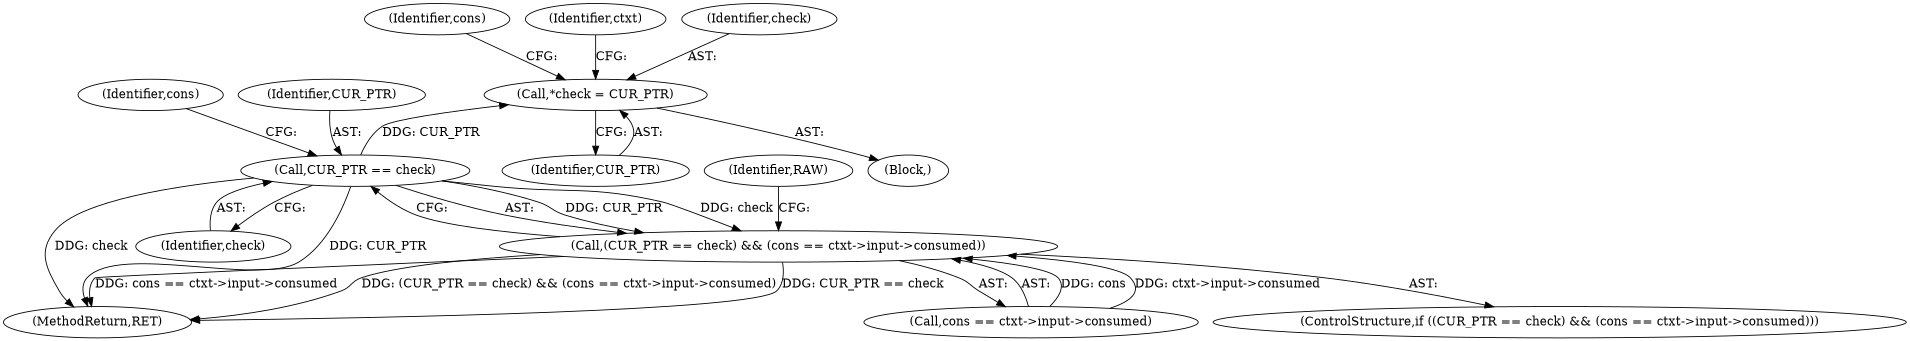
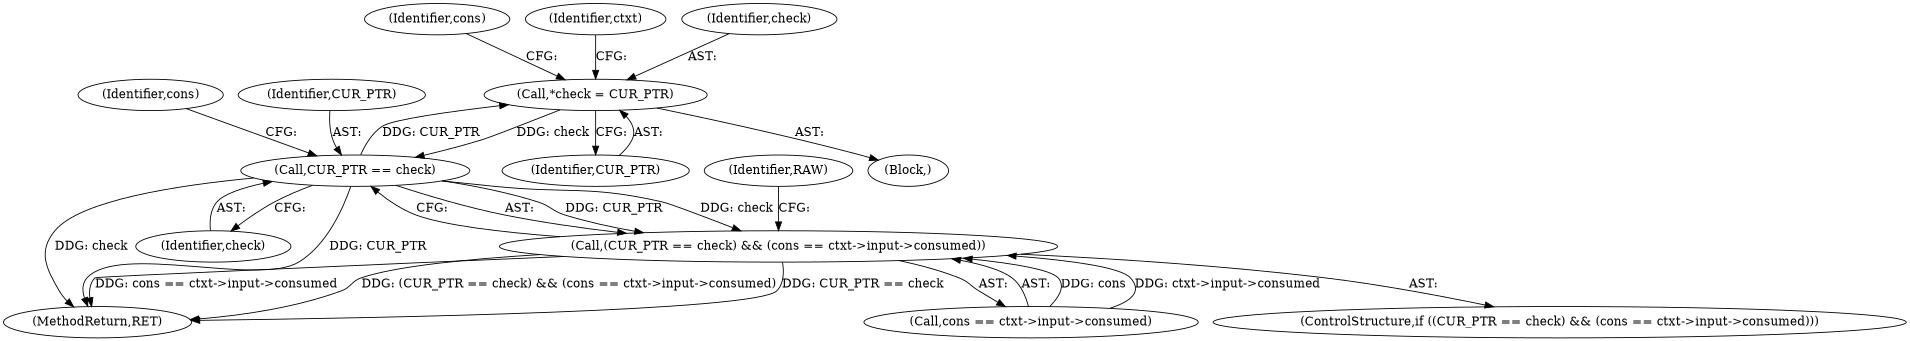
none -> (493, 136)
